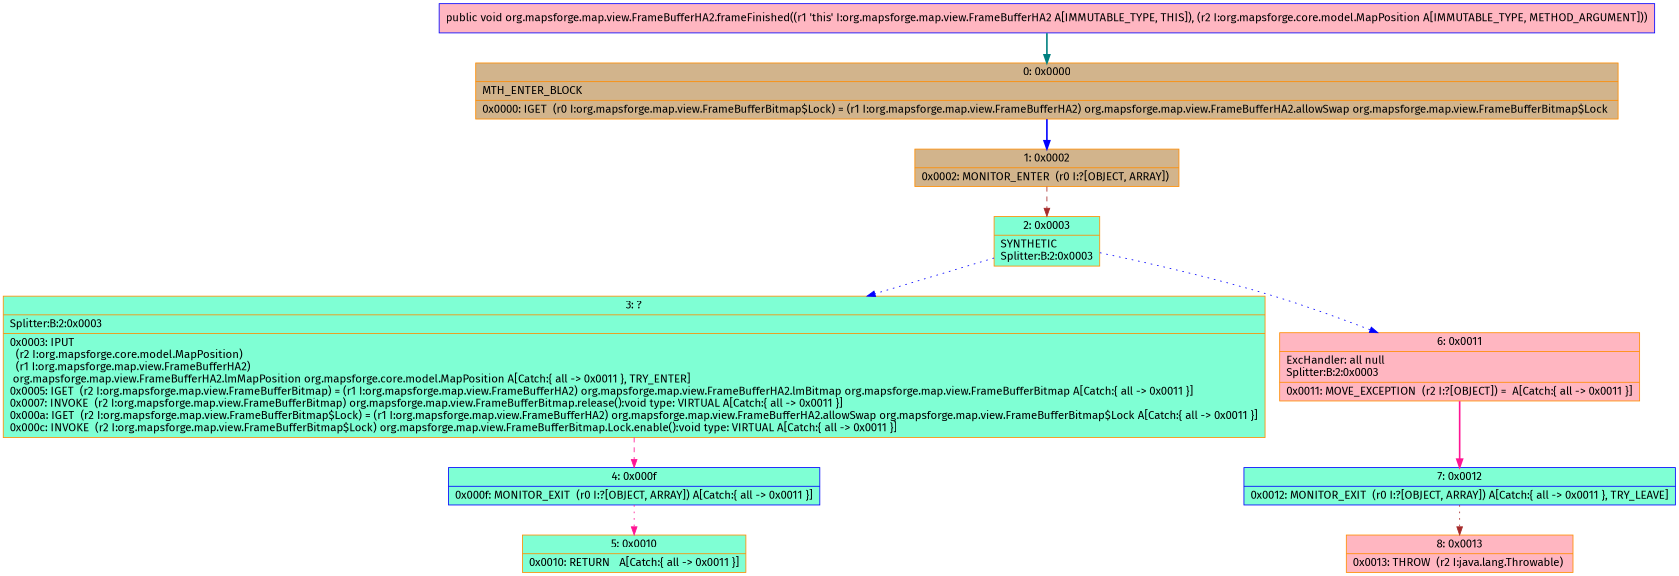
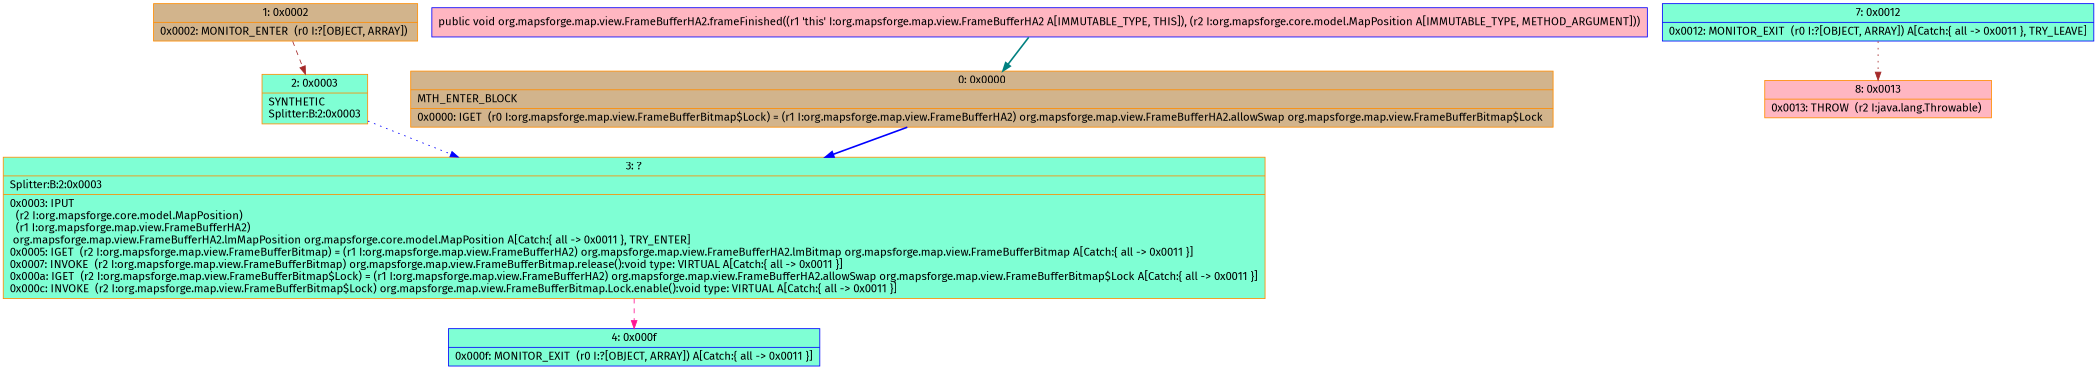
(1047, 130) -> (870, 141)
(1460, 367) -> none
(634, 554) -> none
